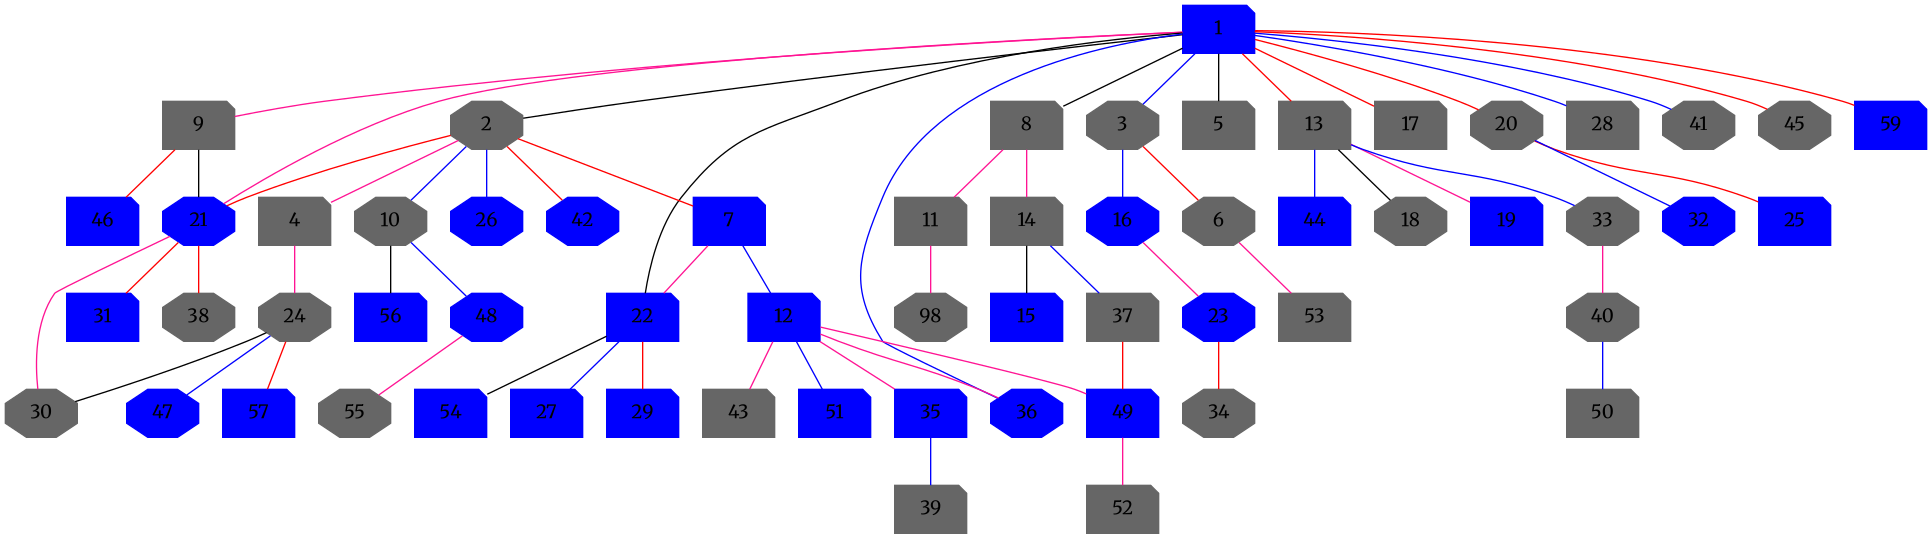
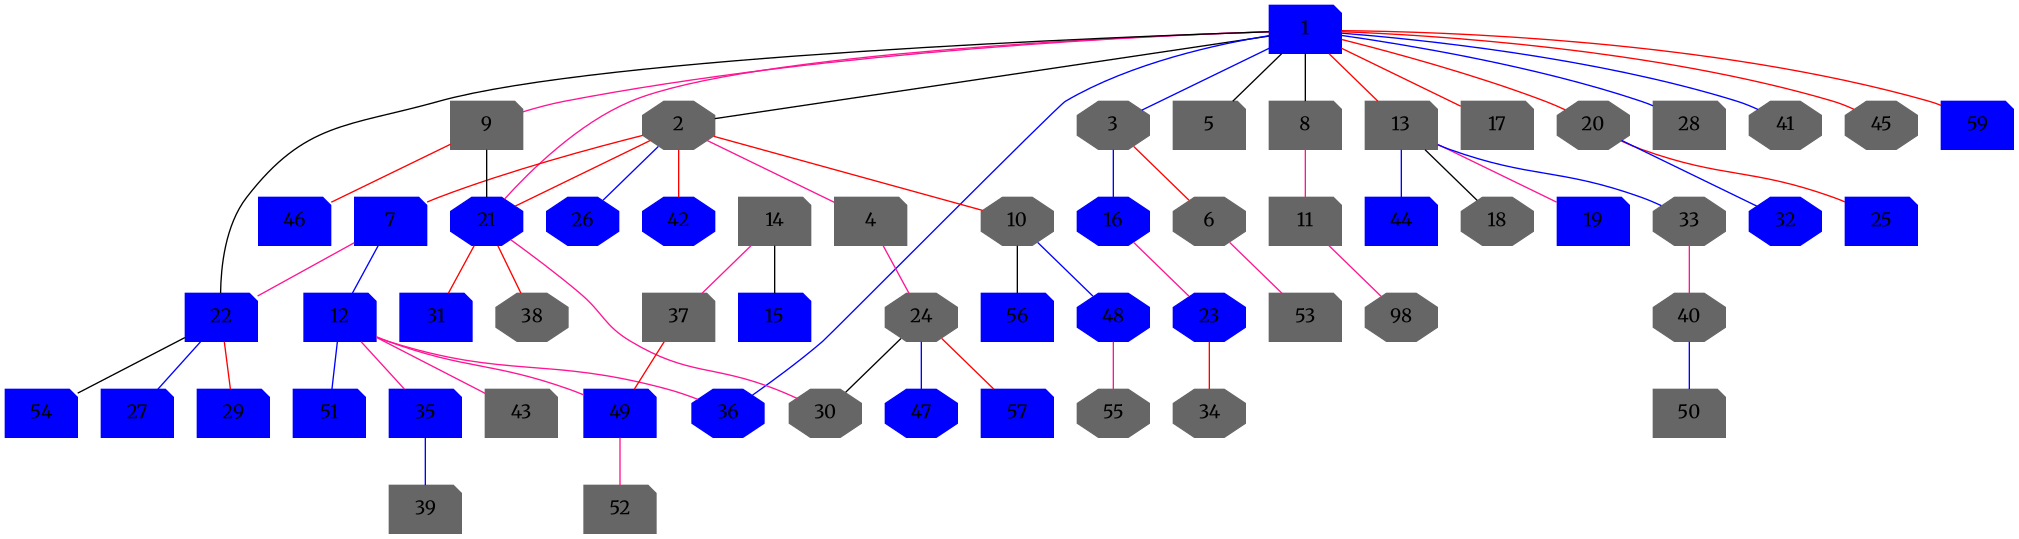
(439, 173) -> (848, 173)
(1027, 173) -> none
(1075, 269) -> (727, 269)
